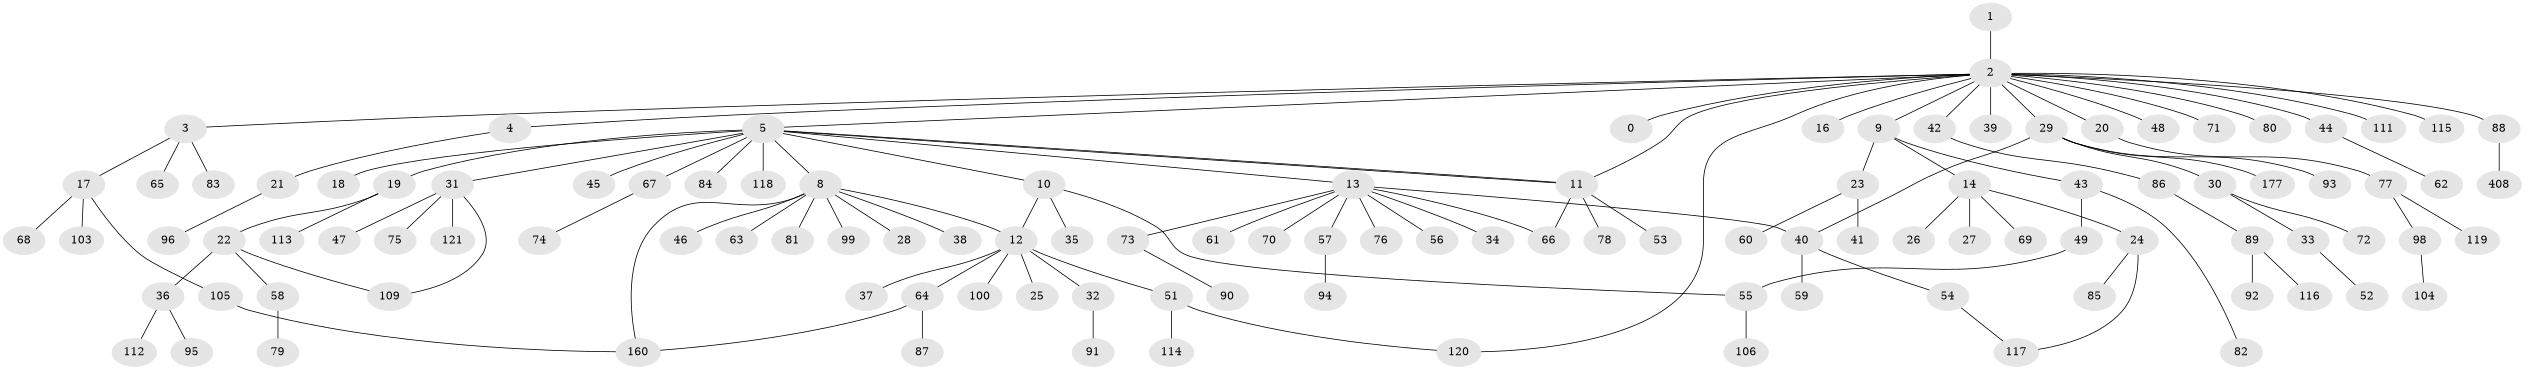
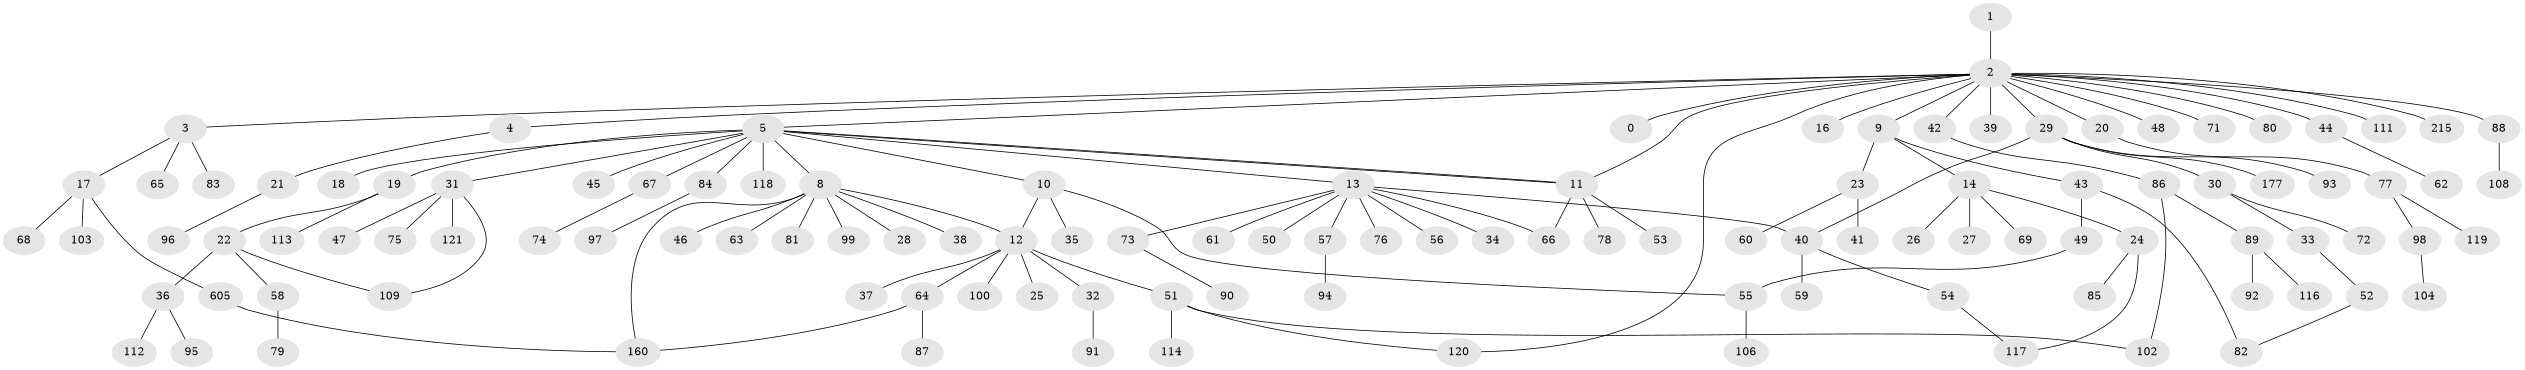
(2442, 129) -> (2442, 129)
(2499, 185) -> (2499, 185)
none -> (595, 241)
(1269, 241) -> (1269, 241)
(220, 297) -> (220, 297)
none -> (2305, 325)
none -> (2147, 352)
